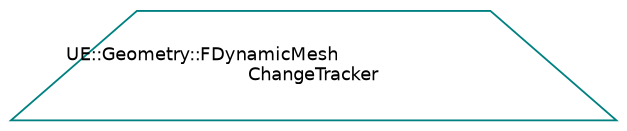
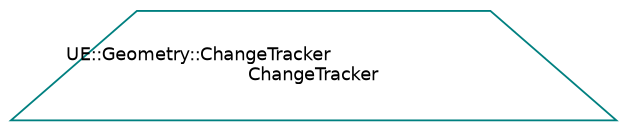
(314, 66) -> (314, 66)
